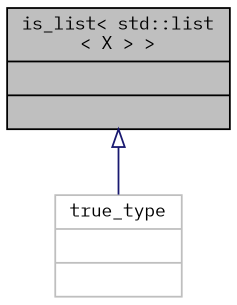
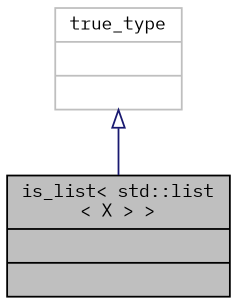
(118, 171) -> (118, 152)
